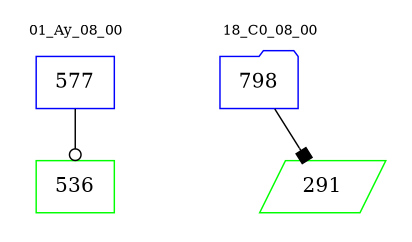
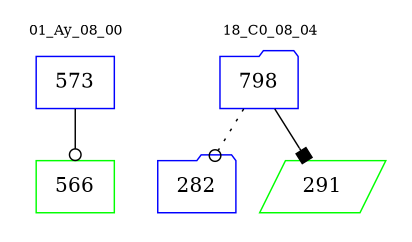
(271, 31) -> (271, 31)
(75, 82) -> (75, 82)
(75, 187) -> (75, 187)
none -> (197, 187)
